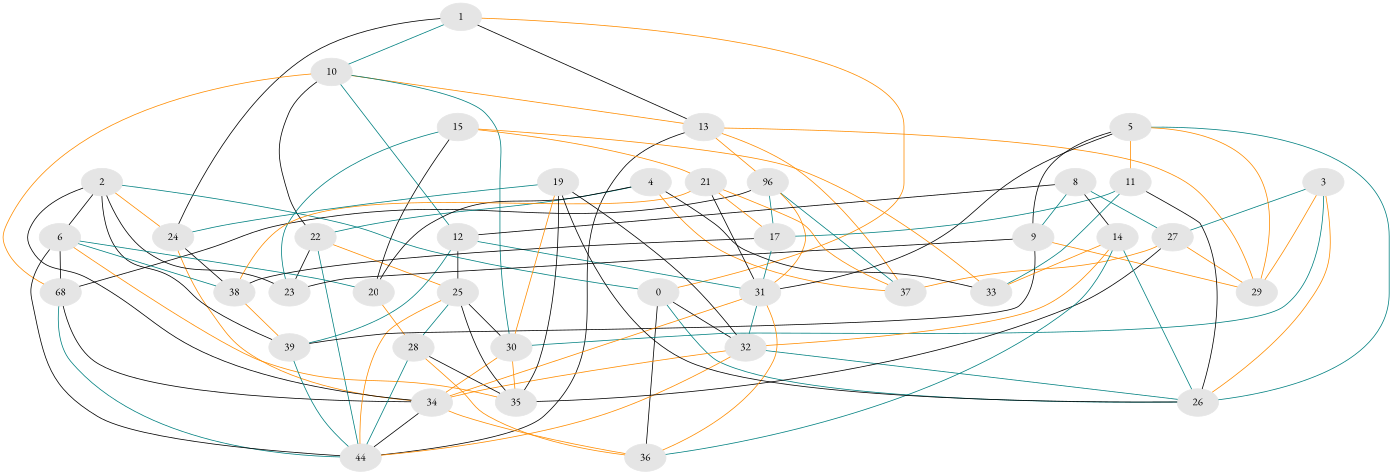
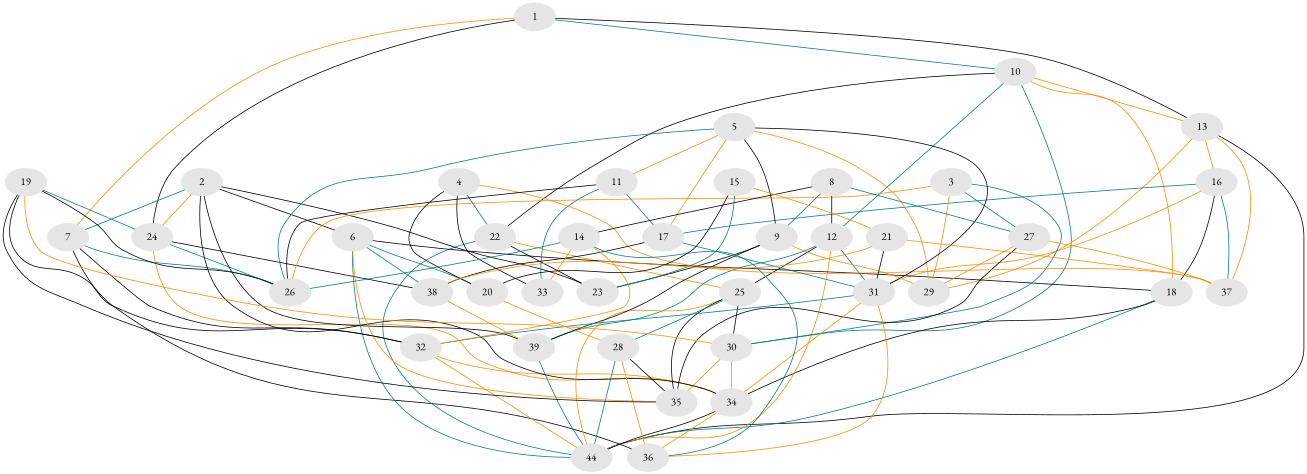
(758, 159) -> none
(768, 182) -> (1217, 182)
(737, 207) -> (698, 182)
(61, 292) -> (1171, 292)
(658, 292) -> (68, 237)
(972, 375) -> (221, 264)
none -> (780, 395)
(122, 426) -> (406, 411)
